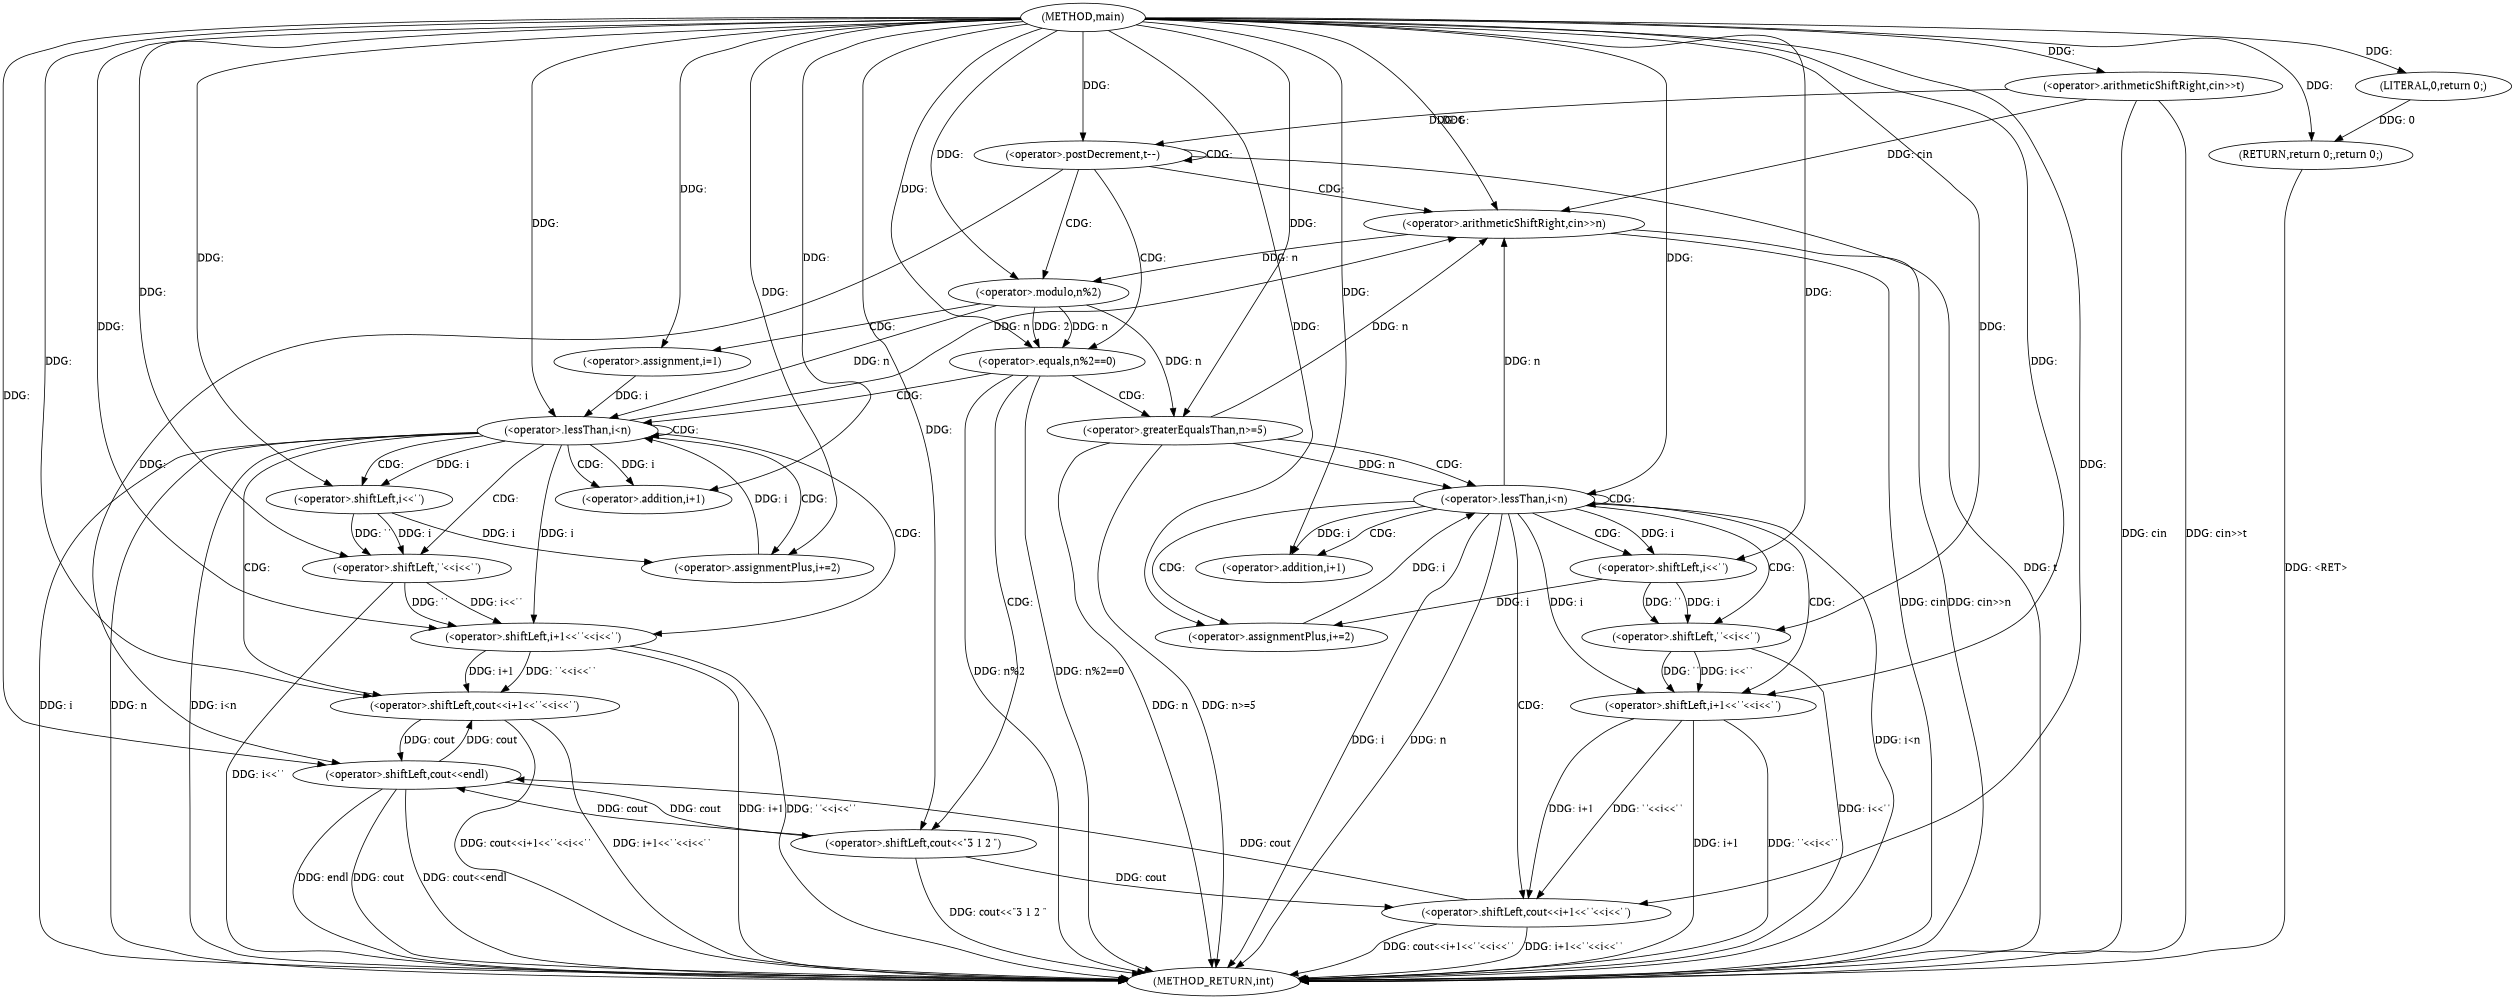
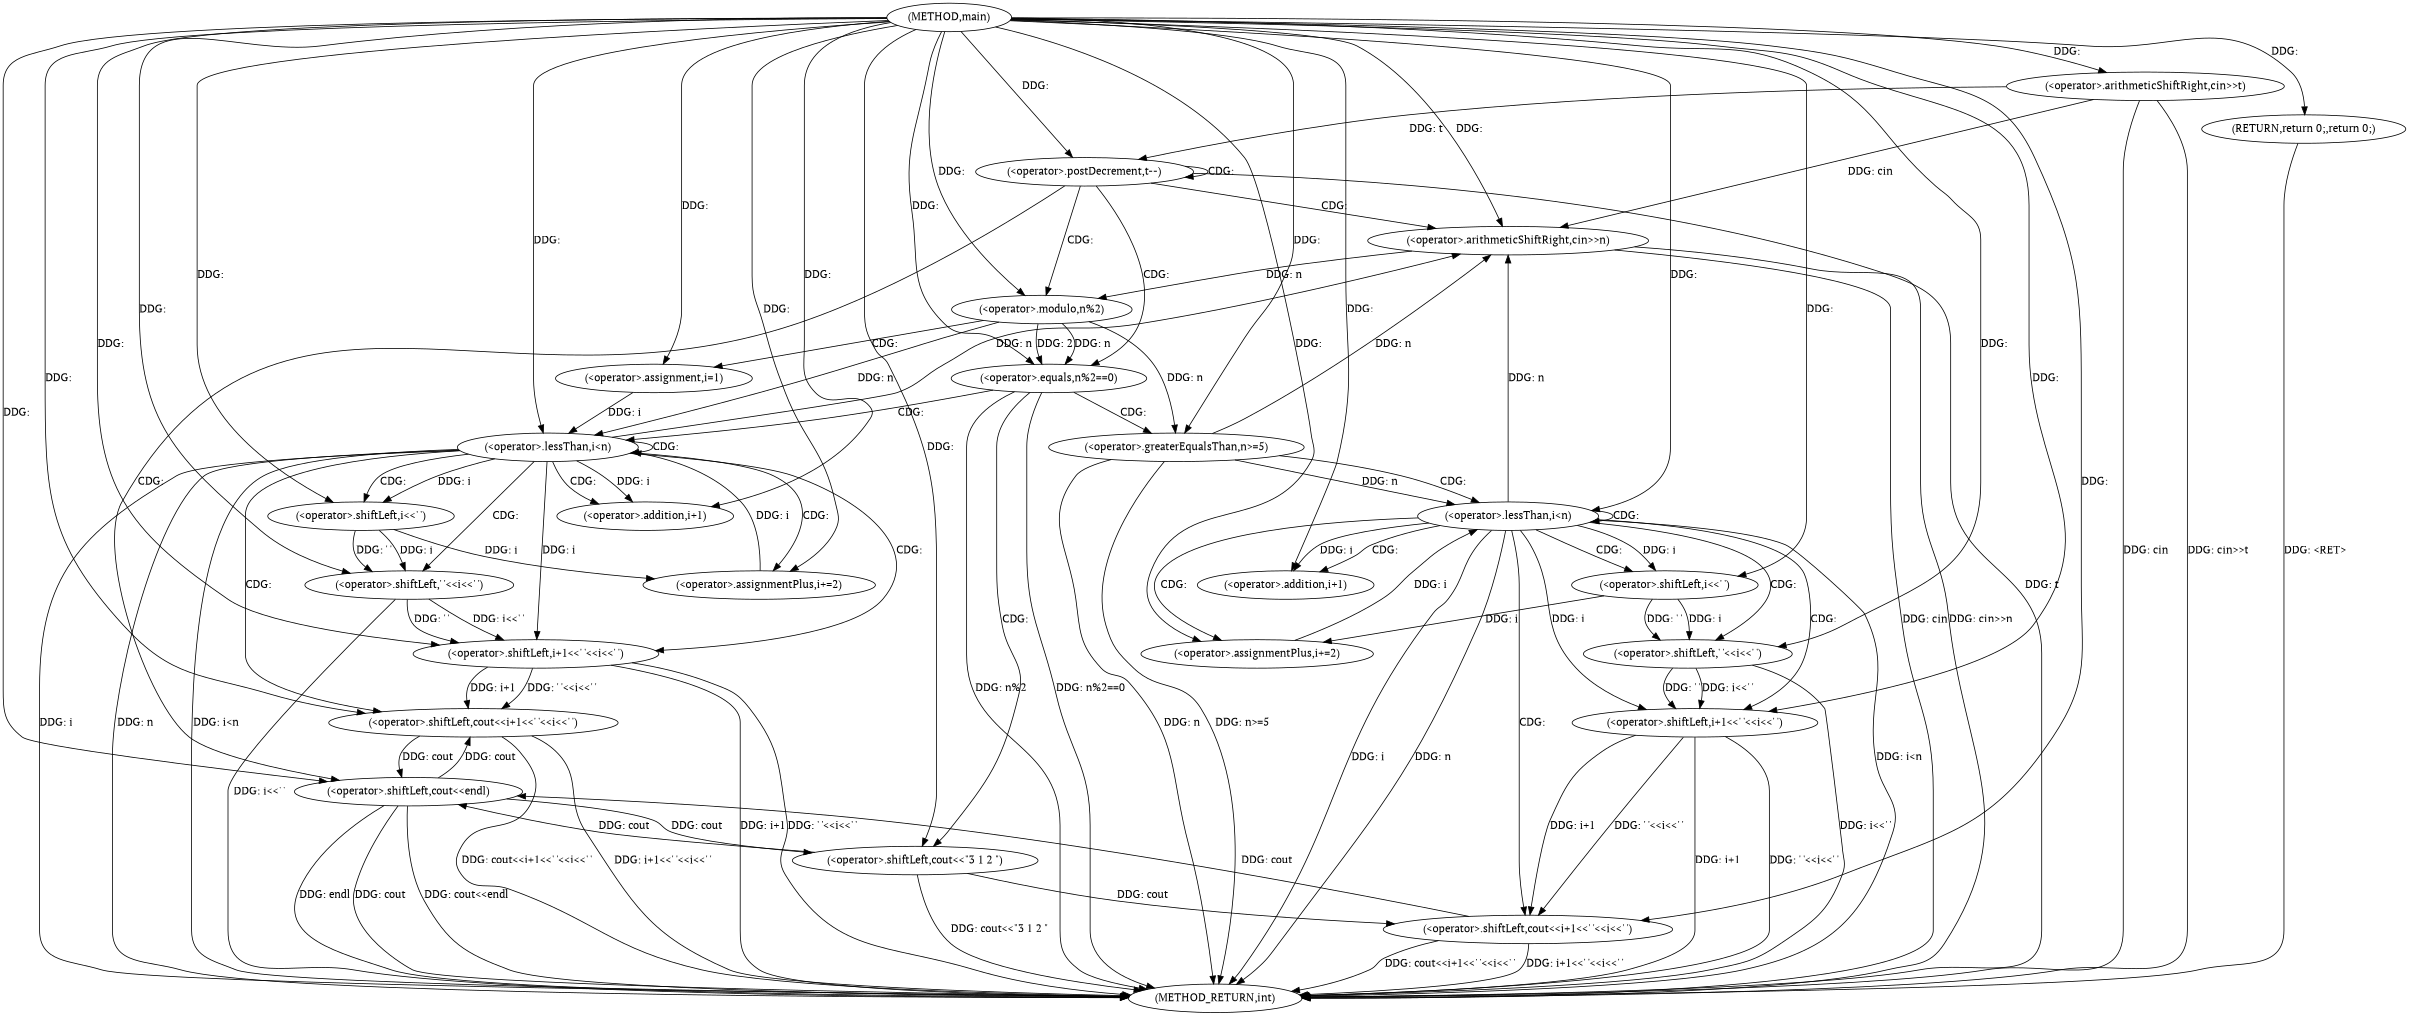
(2434, 86) -> none
(154, 465) -> (152, 482)
